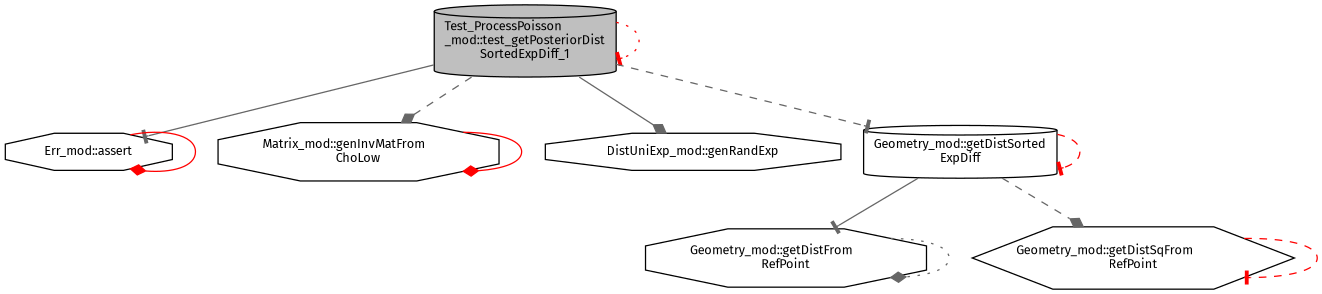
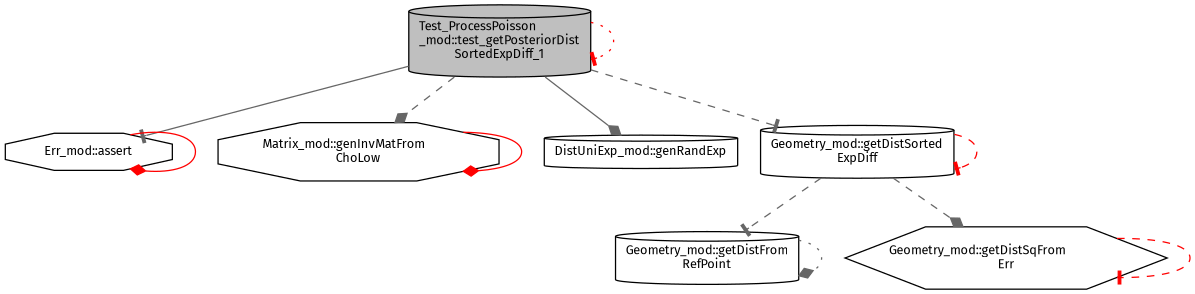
(693, 152) -> (641, 152)
(879, 202) -> (785, 203)
(786, 258) -> (707, 258)
(1133, 258) -> (1006, 258)
